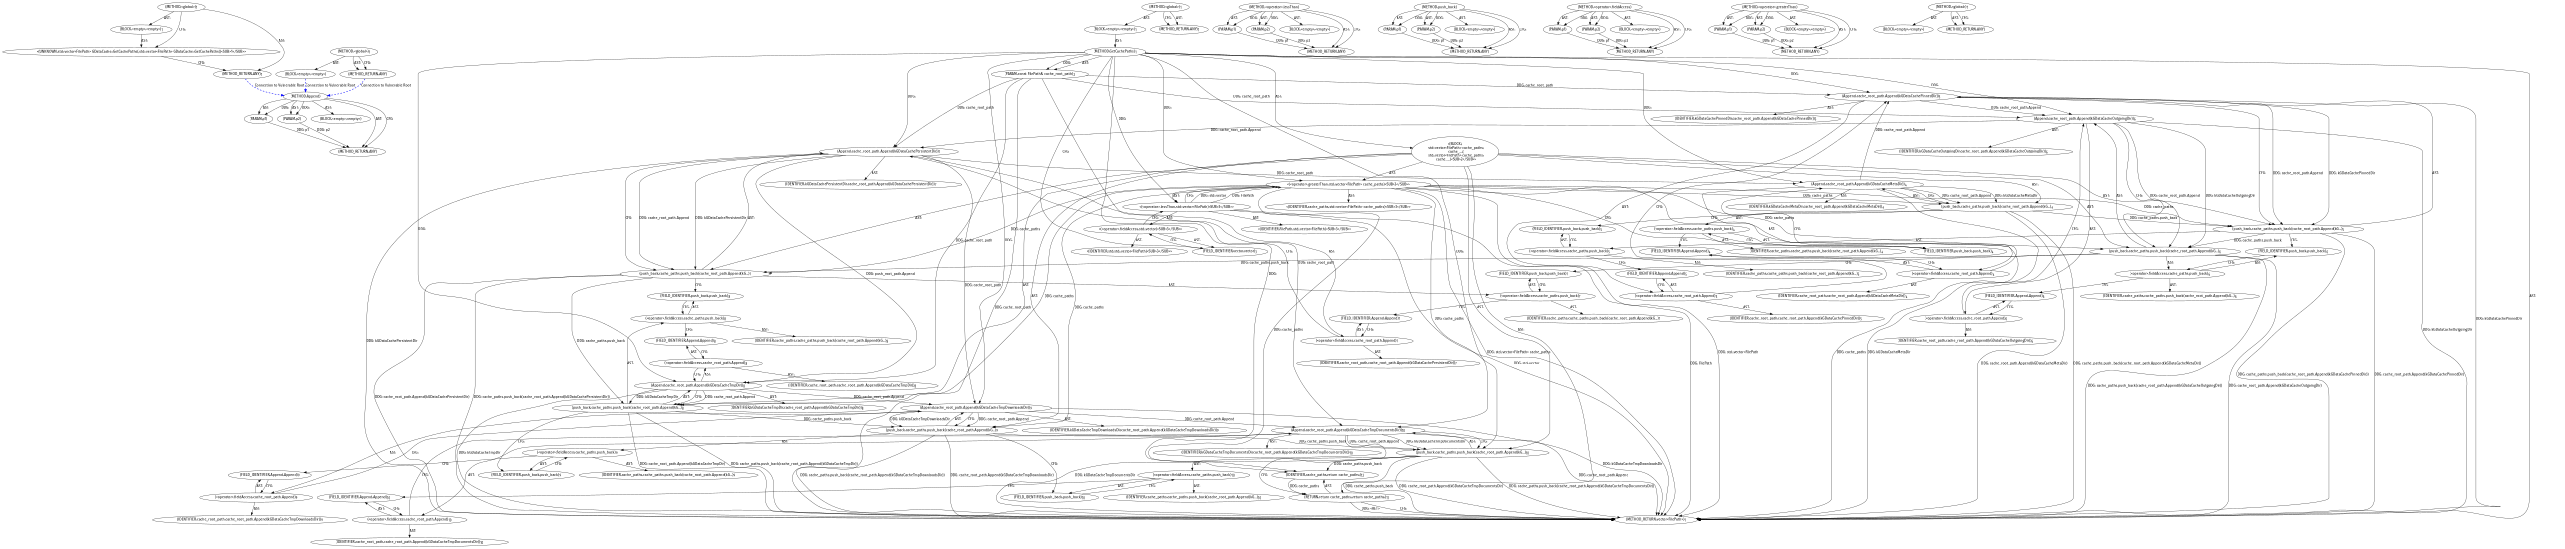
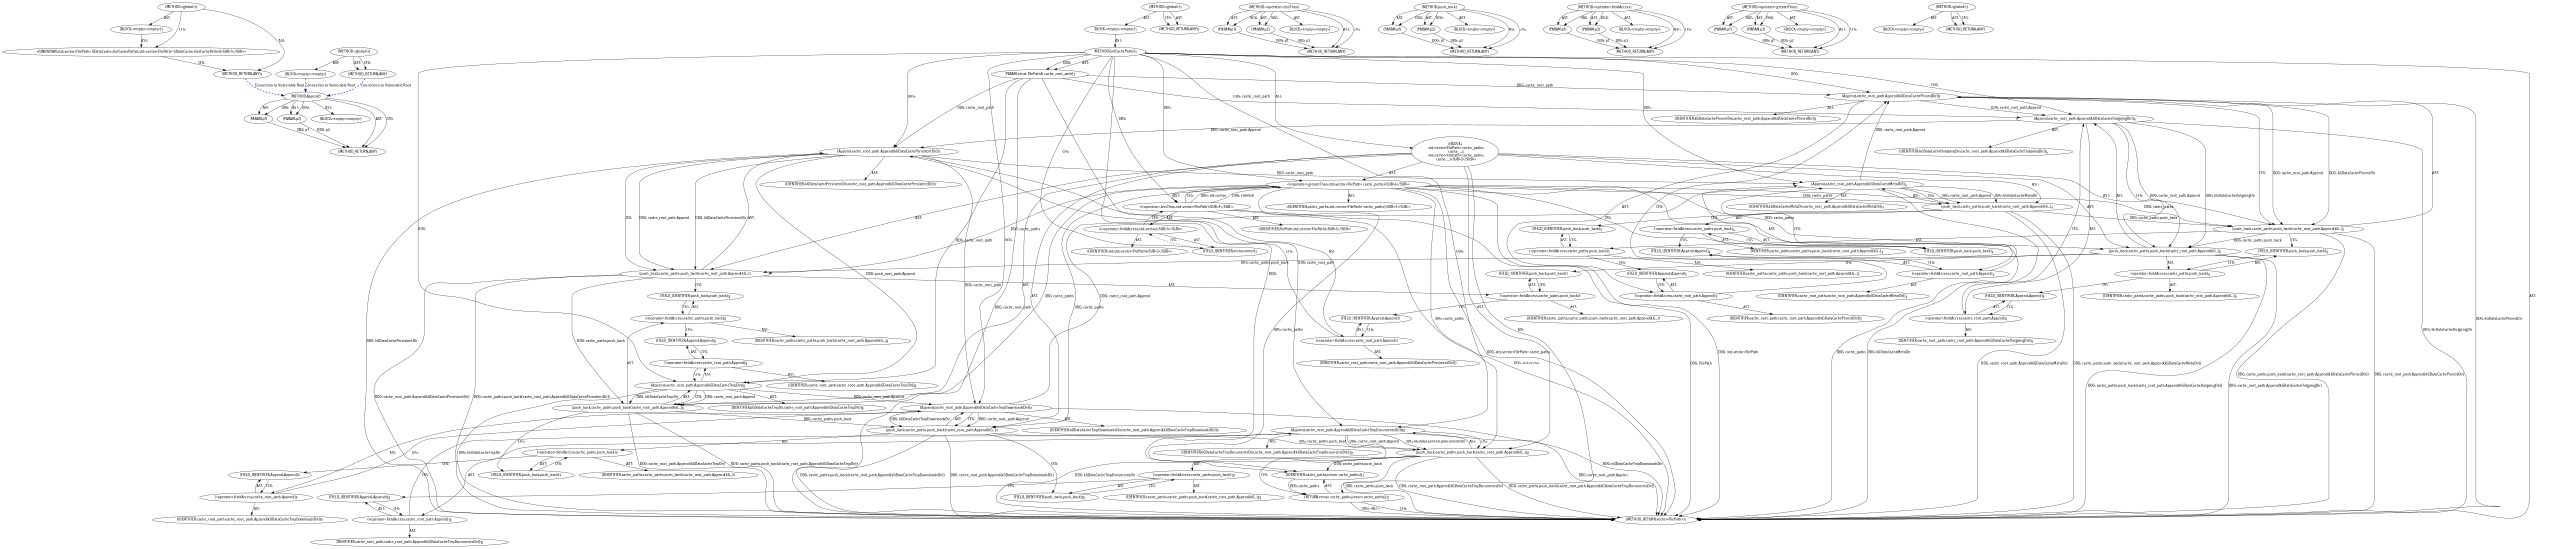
(1176, 244) -> (1176, 244)
(1161, 419) -> (1266, 216)
